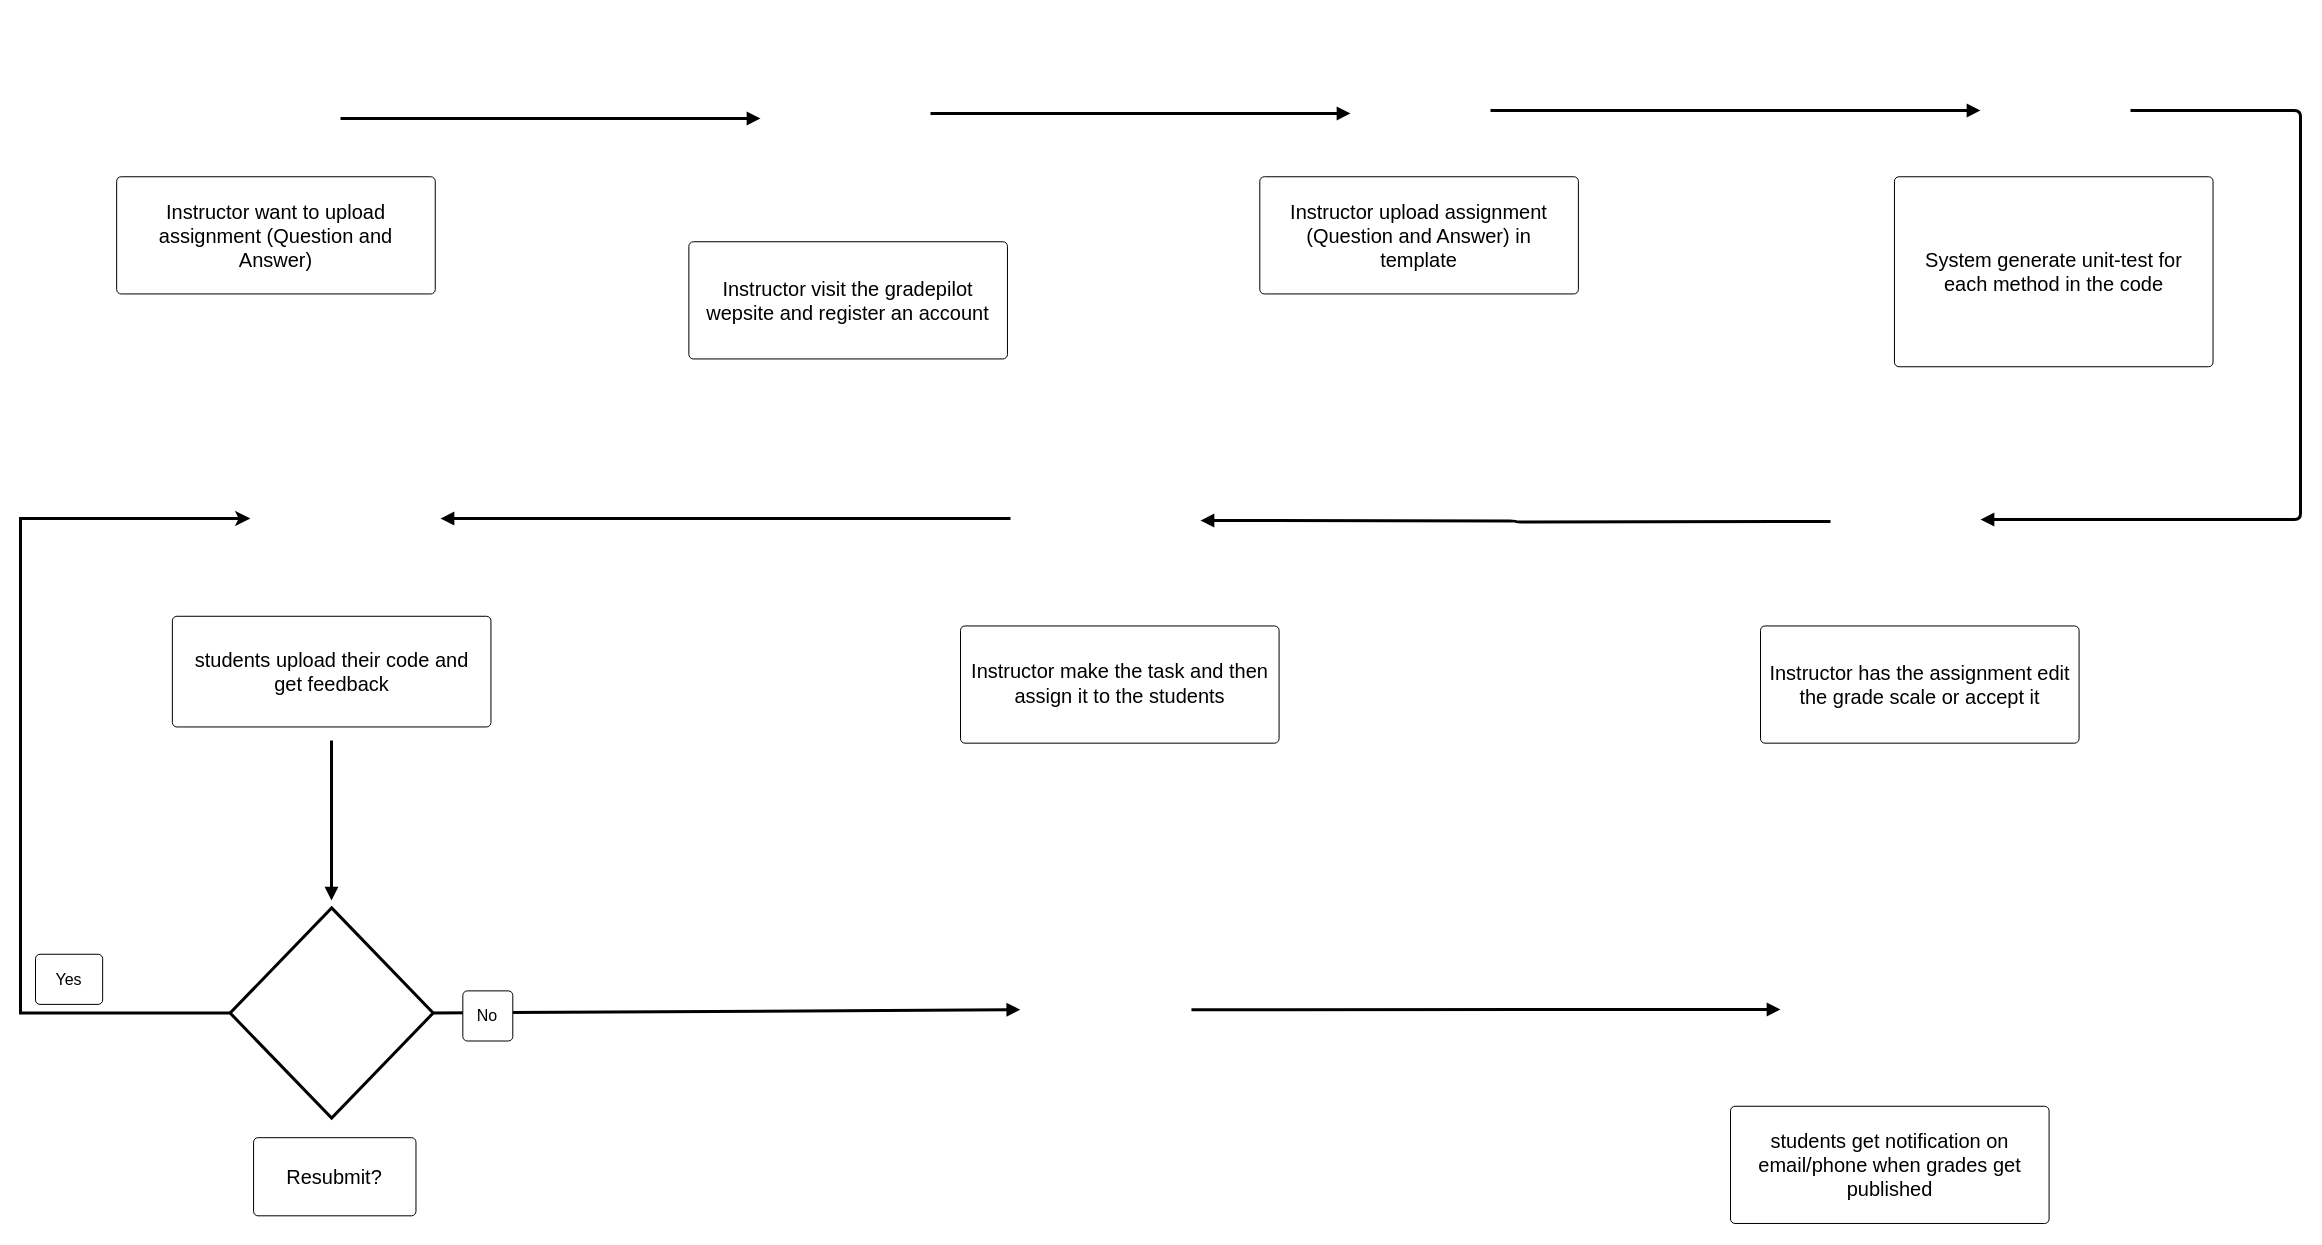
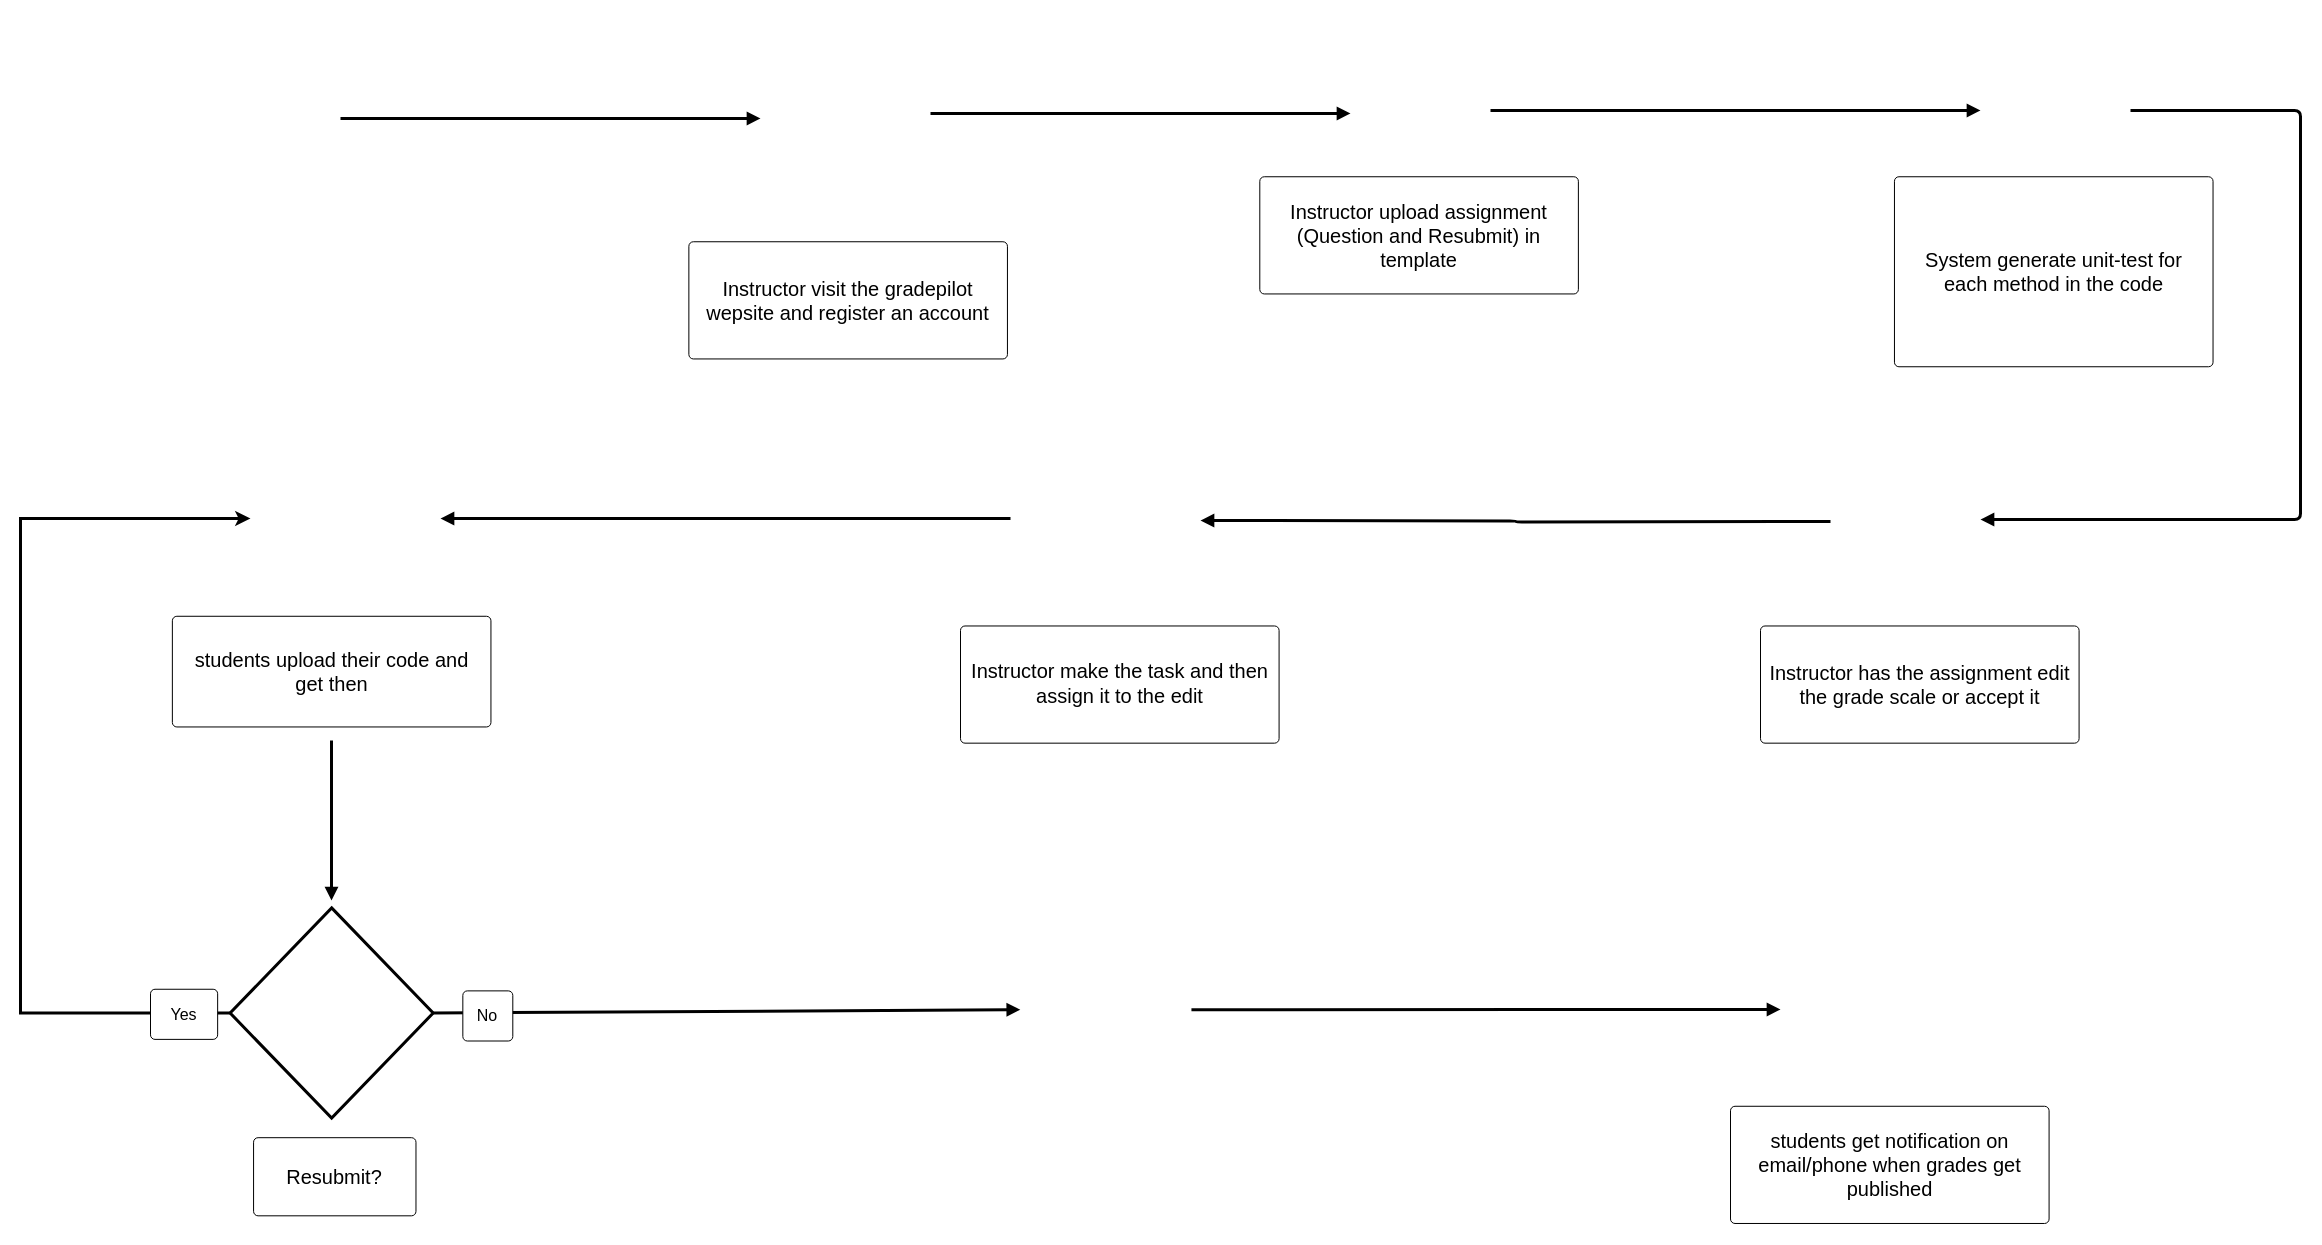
(276, 235) -> none
(1419, 236) -> (1419, 236)
(332, 672) -> (332, 672)
(1120, 685) -> (1120, 685)
(69, 979) -> (184, 1014)
